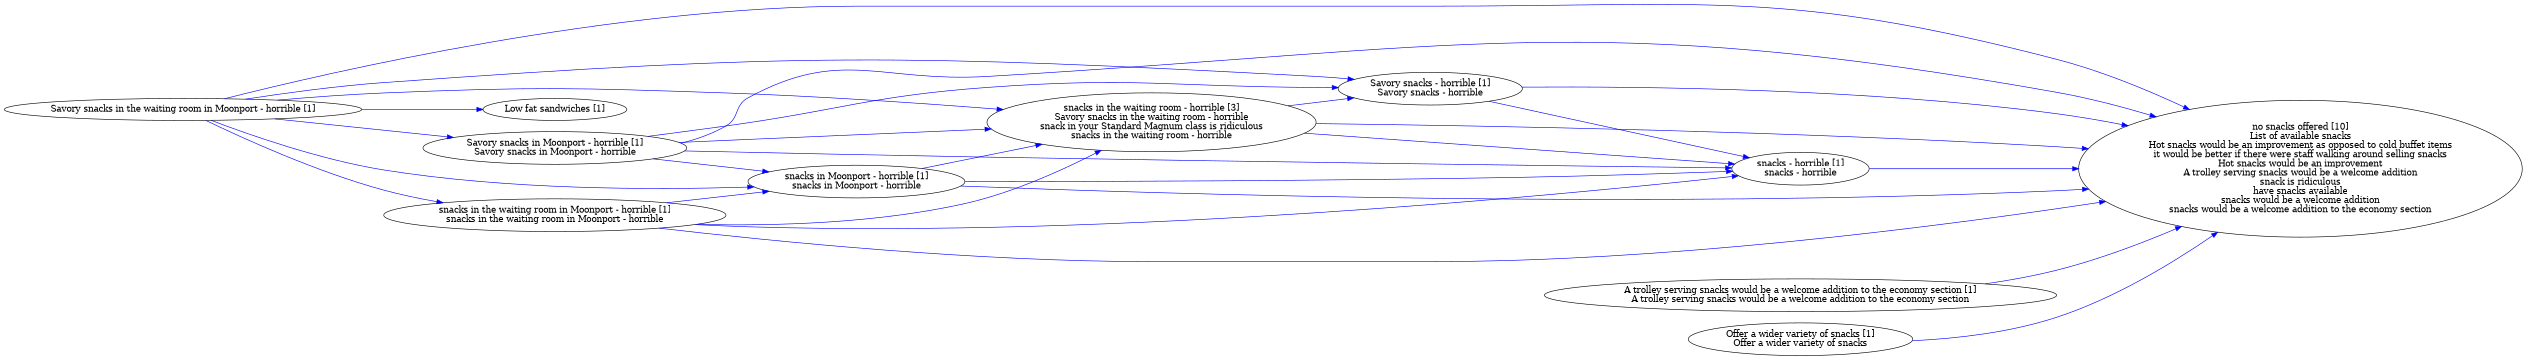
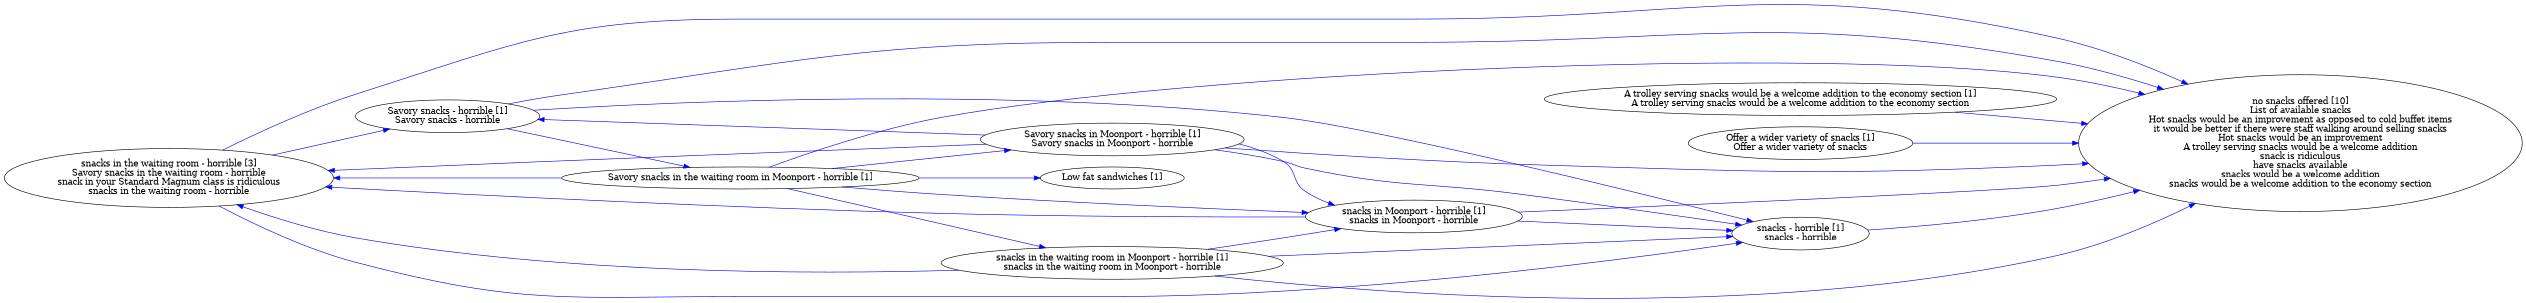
(796, 61) -> (596, 147)
